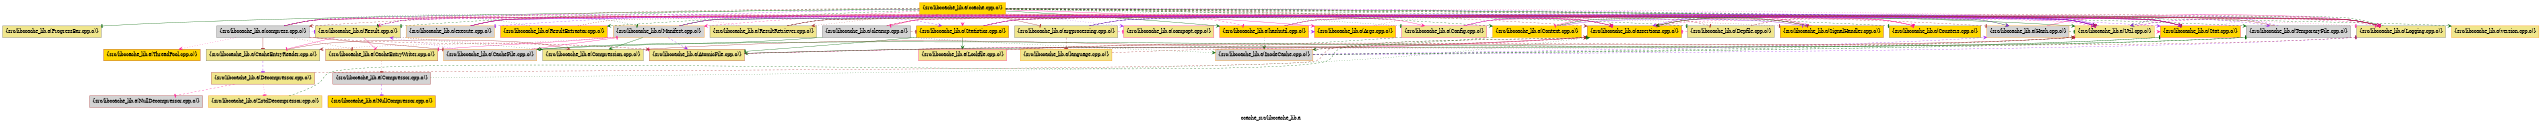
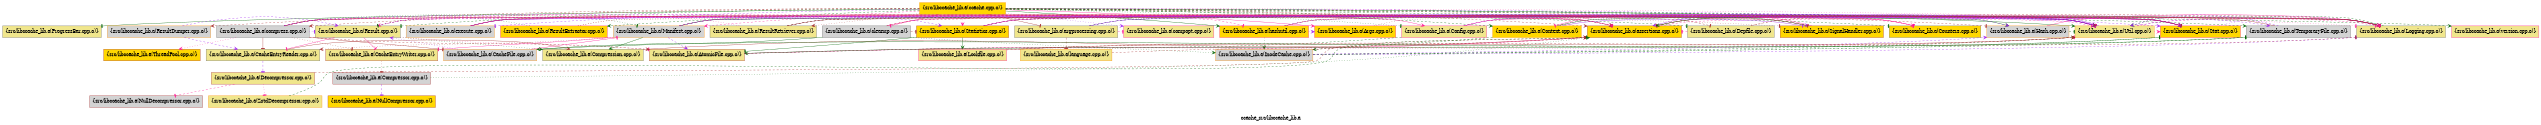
(1967, 15) -> (1967, 15)
(1350, 16) -> none
none -> (159, 32)
(2495, 32) -> (2495, 32)
